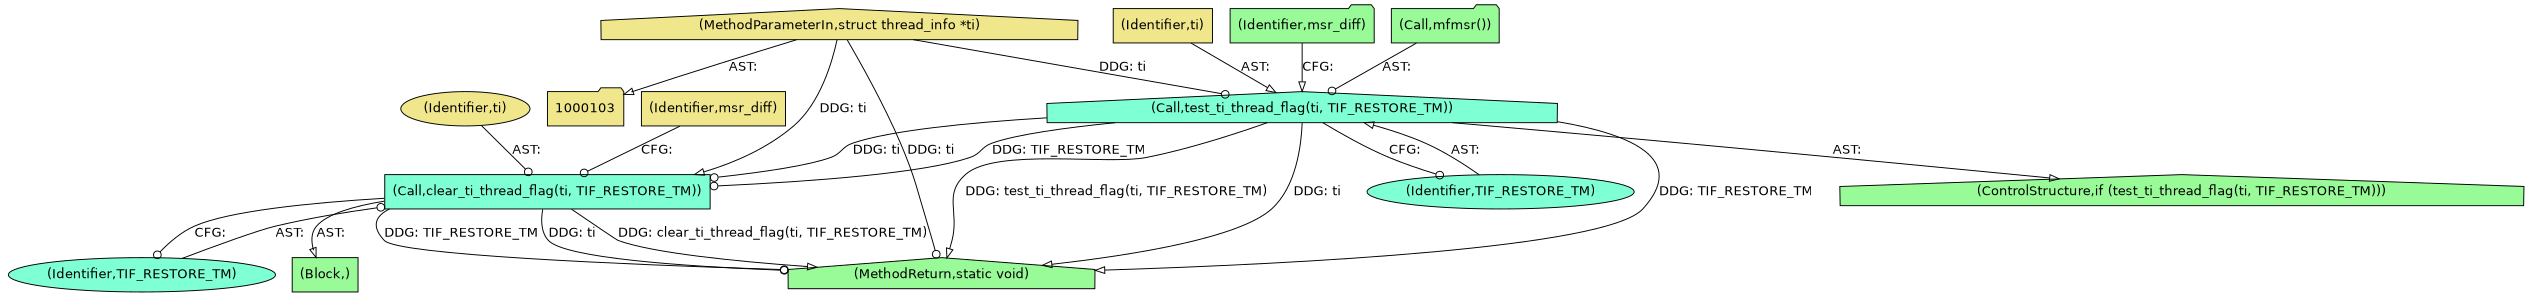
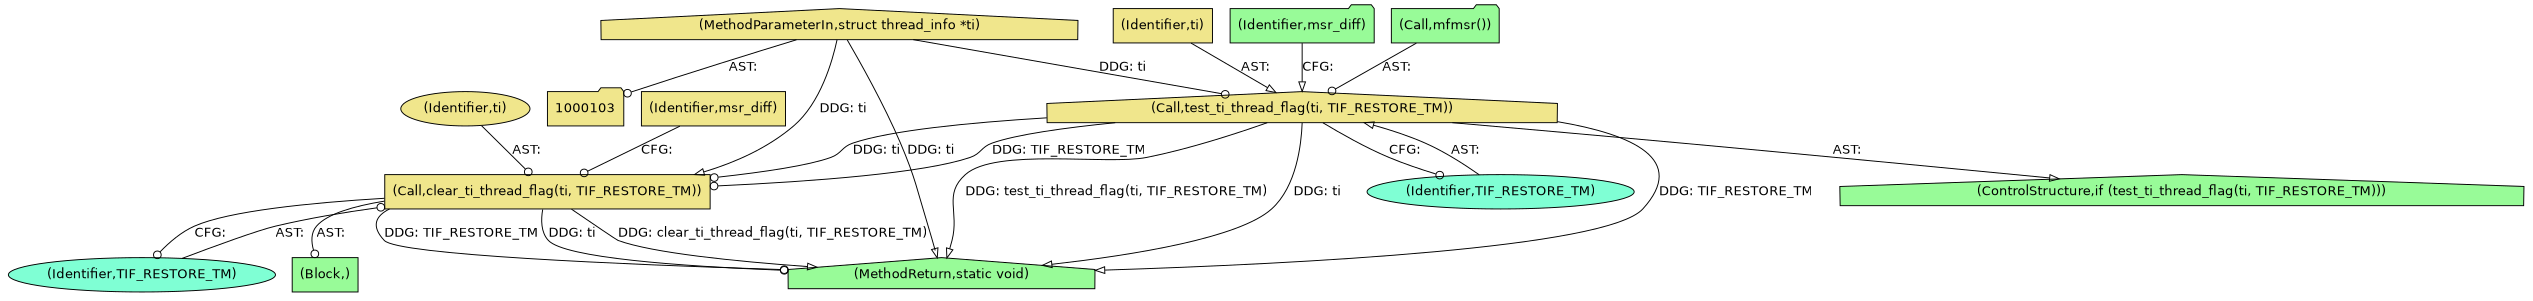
(714, 65) -> (714, 65)
(1302, 109) -> (1302, 109)
(900, 142) -> (900, 142)
(547, 192) -> (547, 192)
(320, 223) -> (320, 223)
